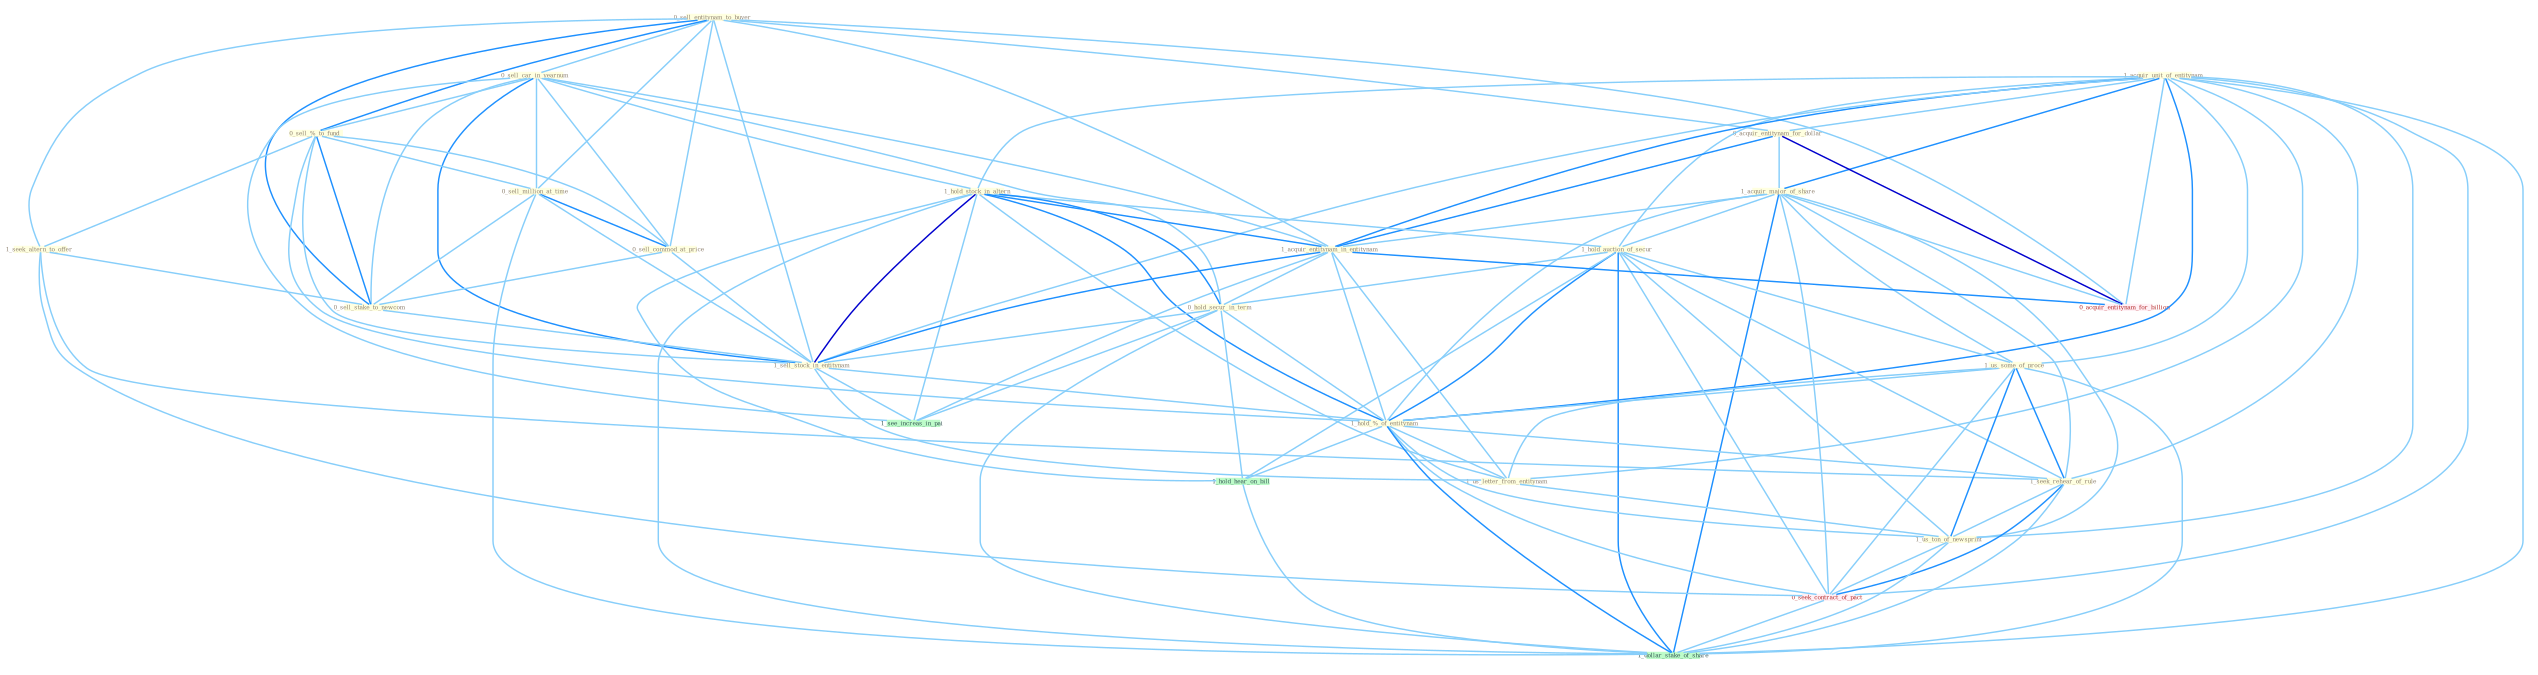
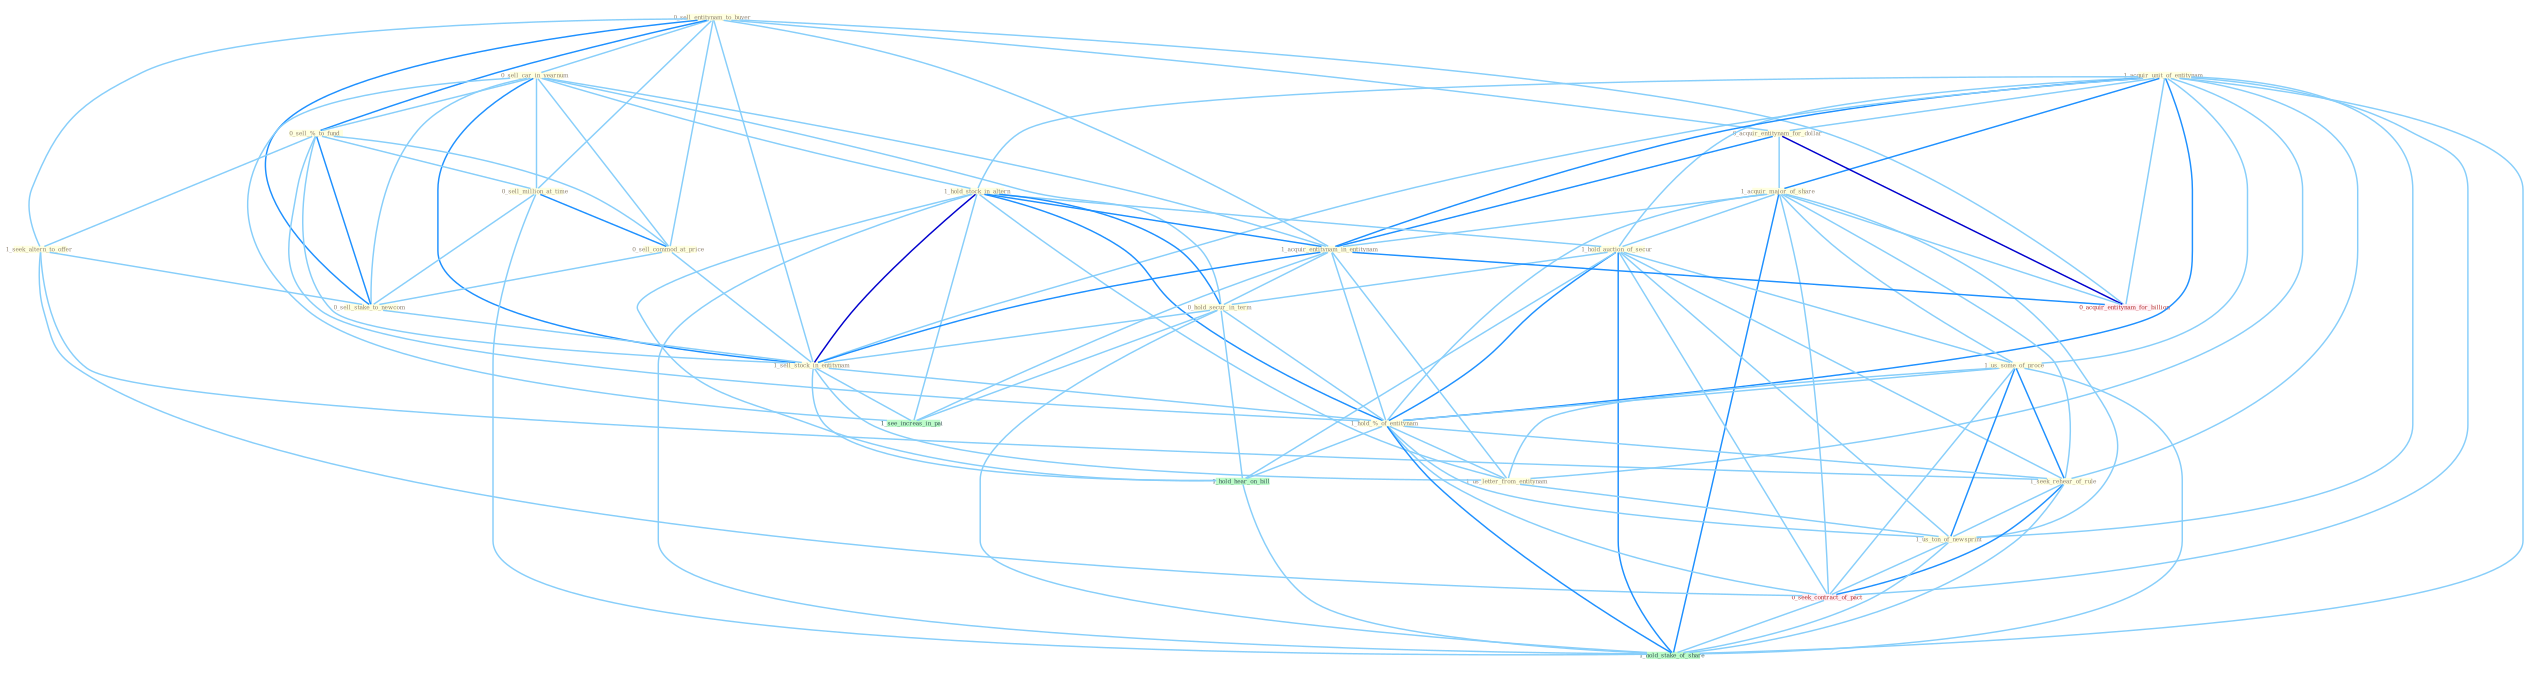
(661, 271) -> (987, 470)
(1673, 655) -> (1673, 655)
